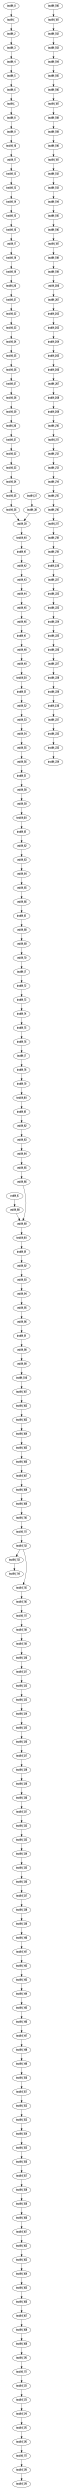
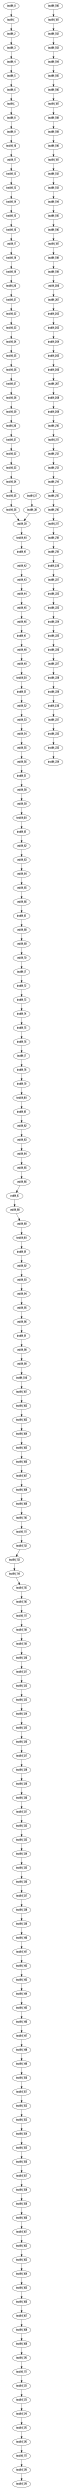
(22, 558) -> none
(26, 1202) -> (19, 1188)
(26, 1566) -> (18, 1580)
